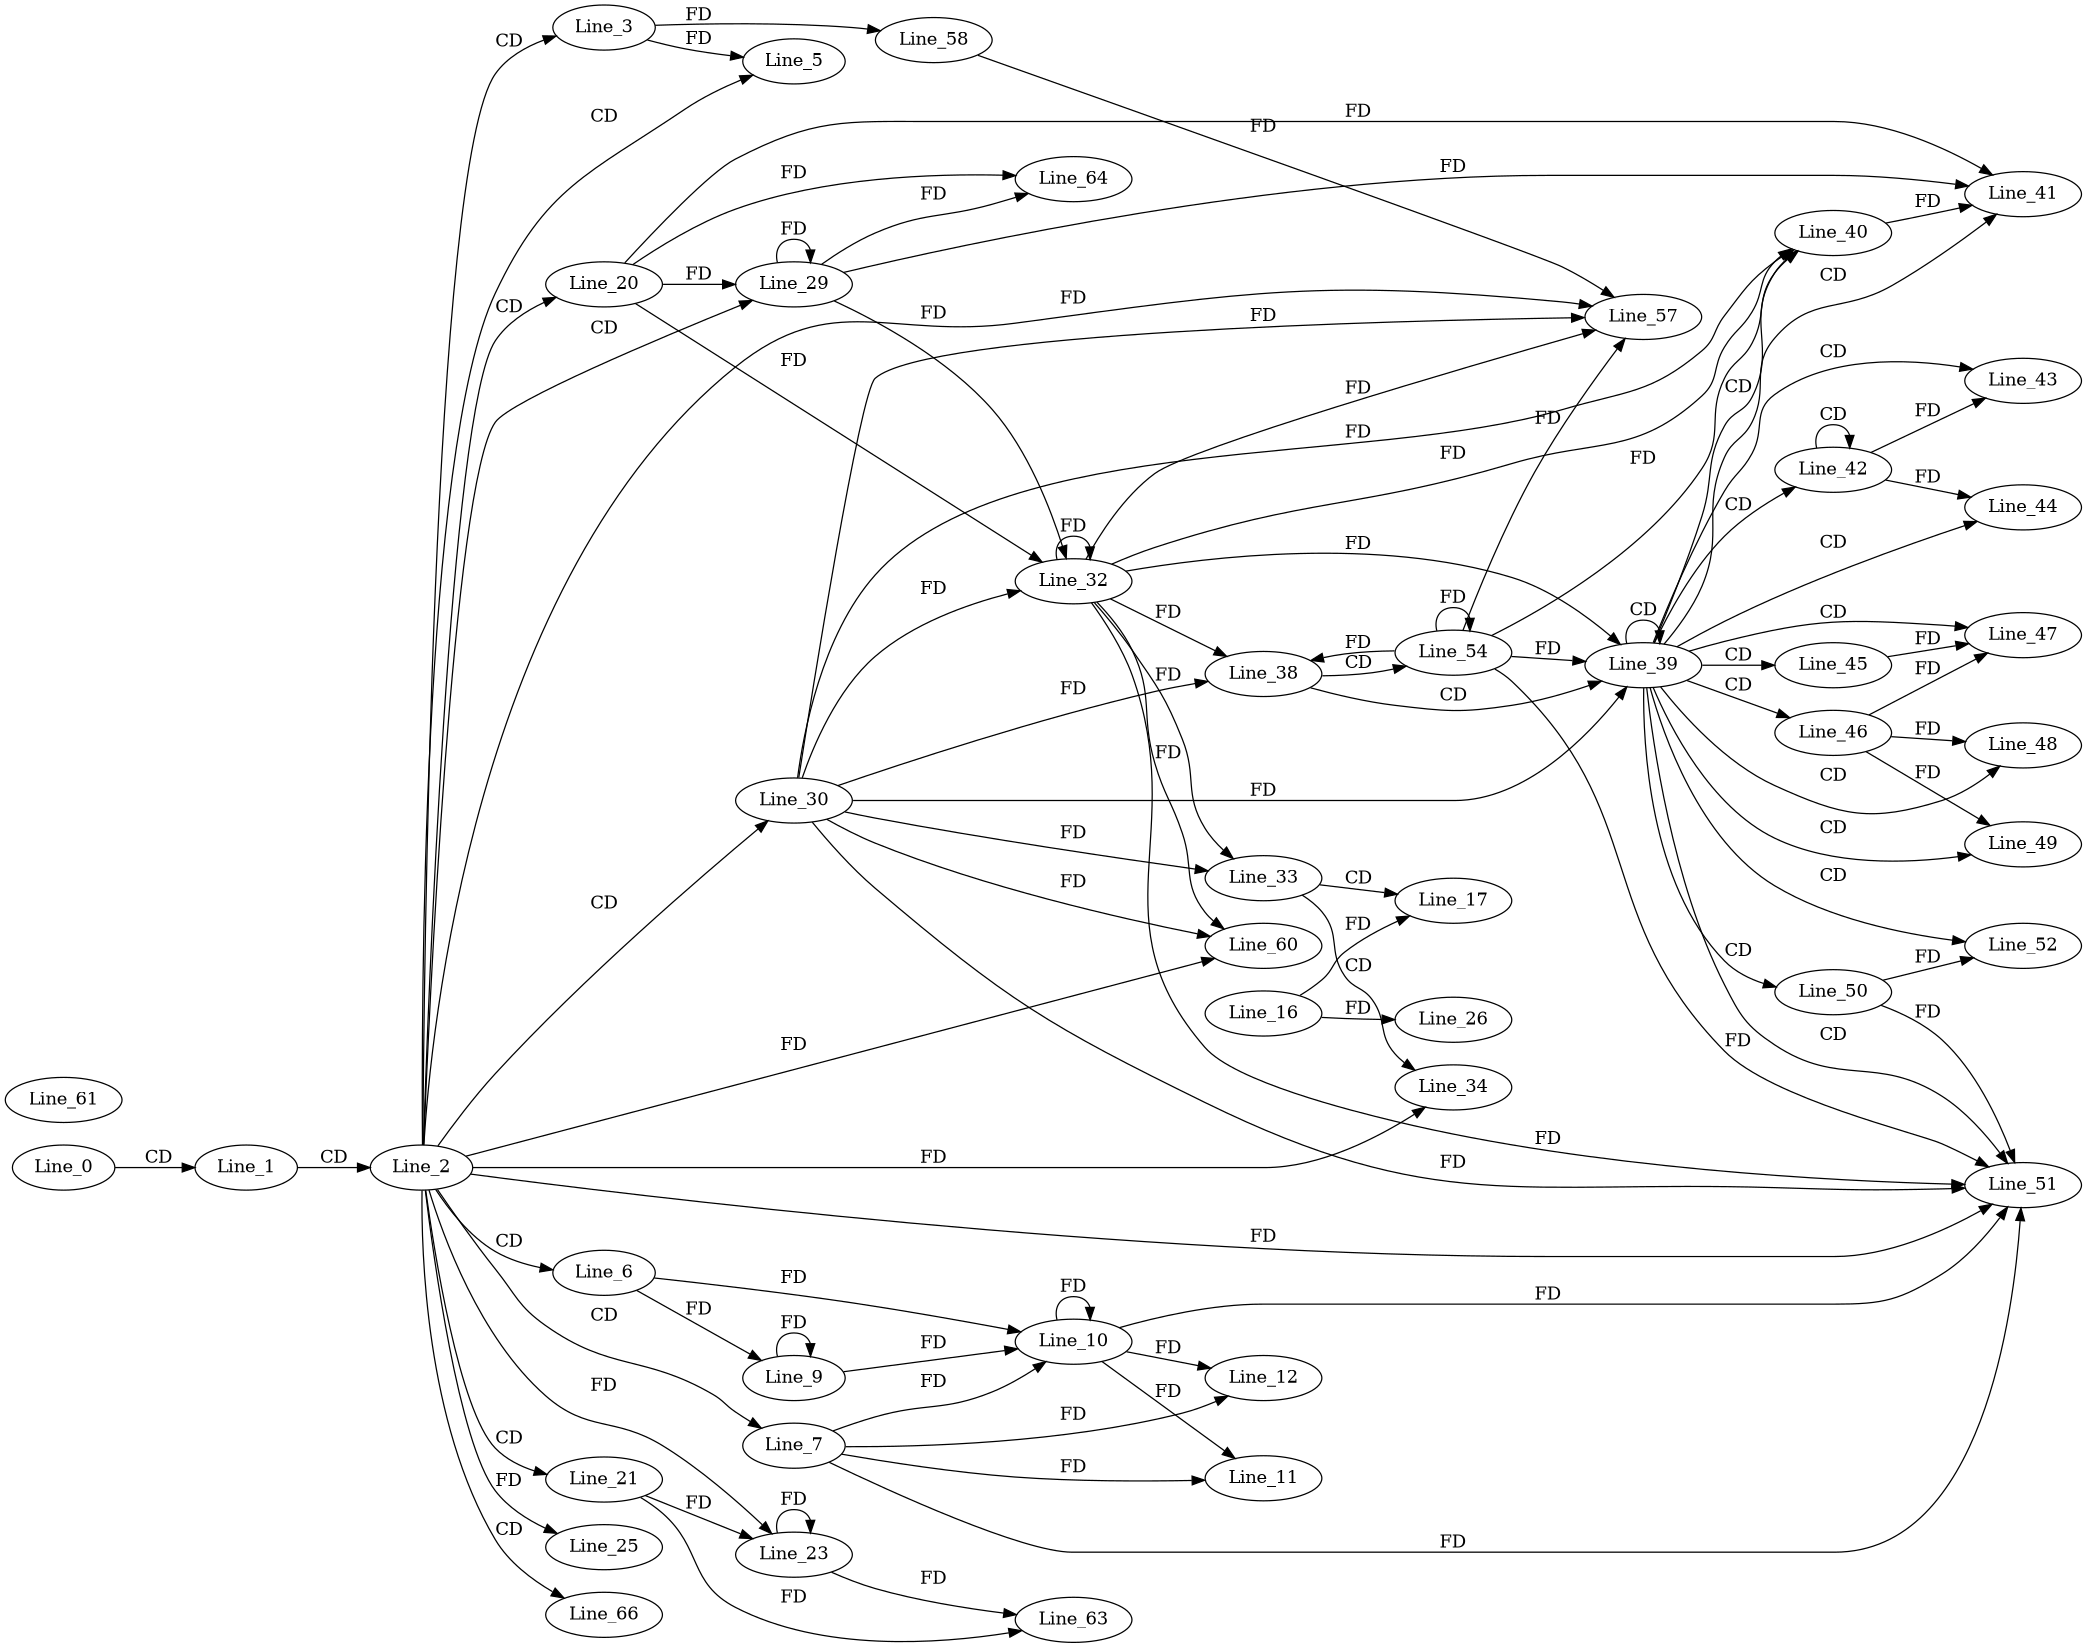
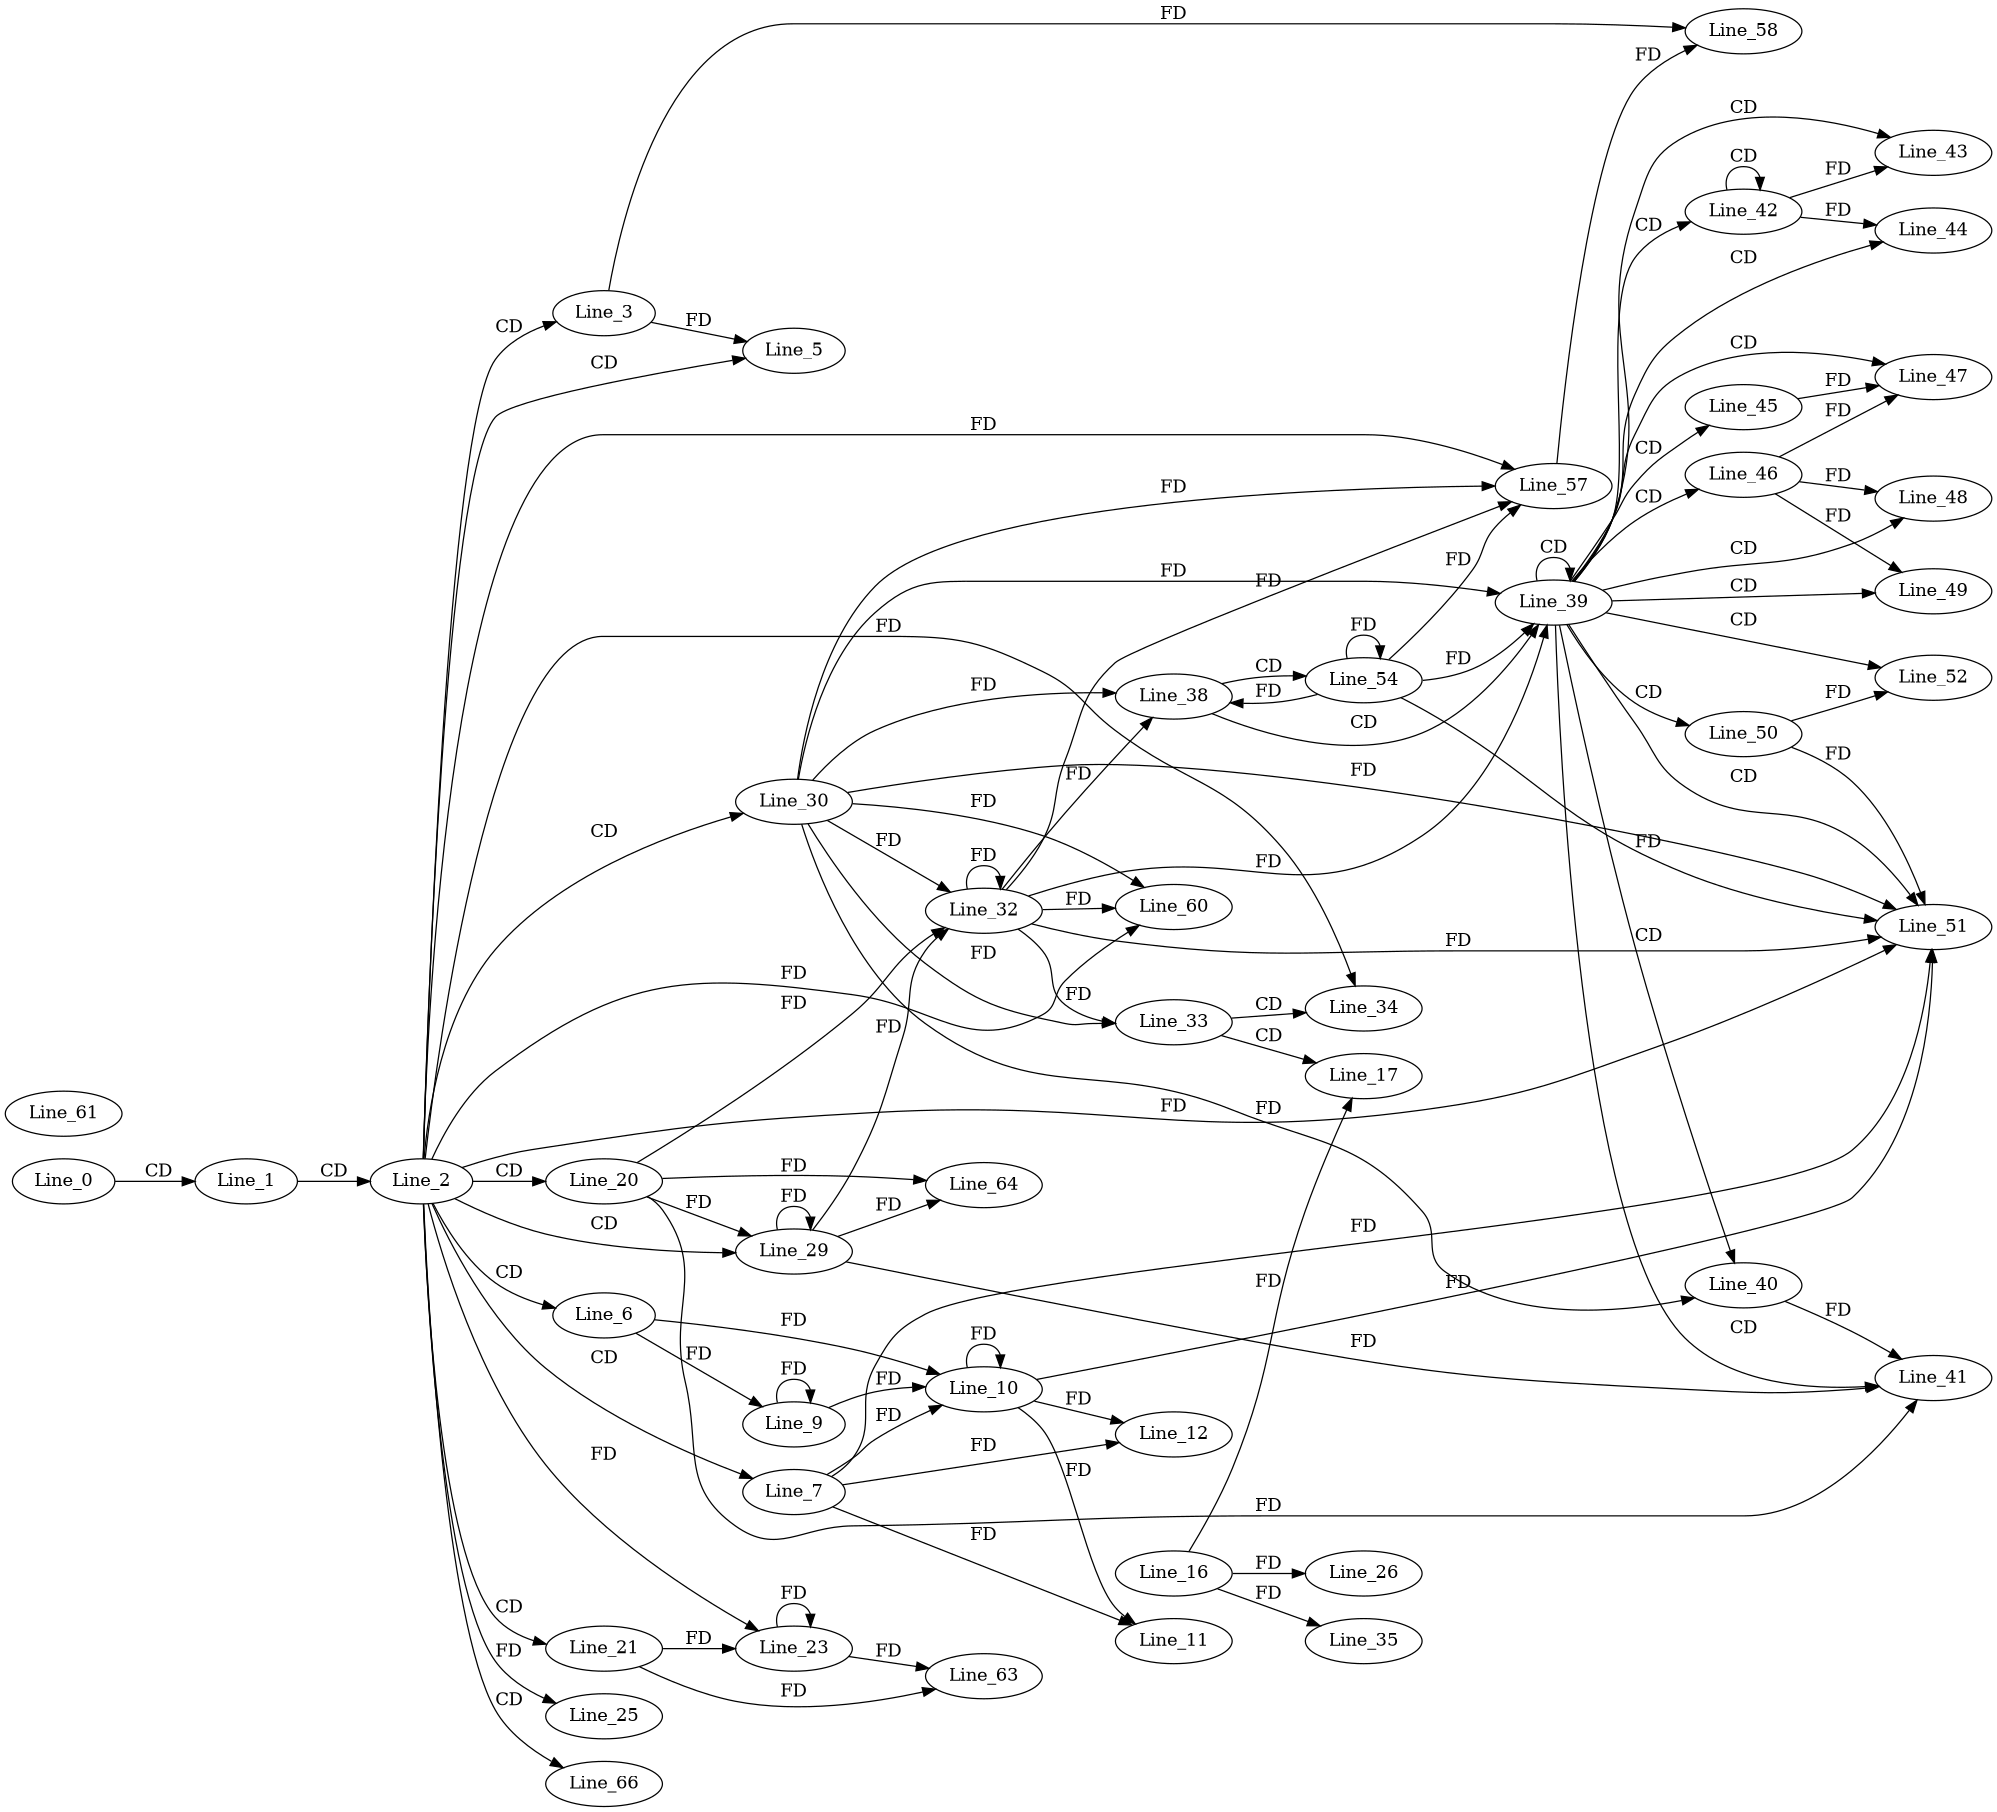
(1293, 168) -> (1587, 241)
(1490, 469) -> none
(1690, 484) -> none
none -> (1364, 1641)
